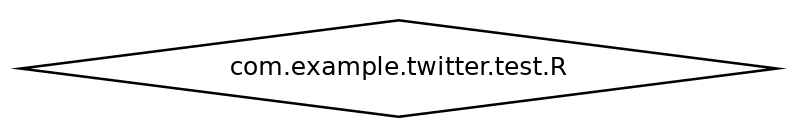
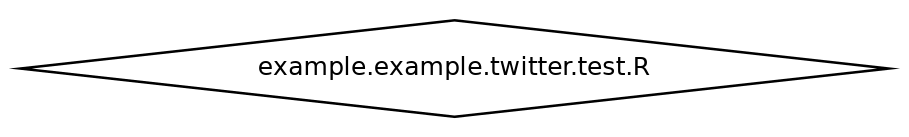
(399, 69) -> (454, 69)
